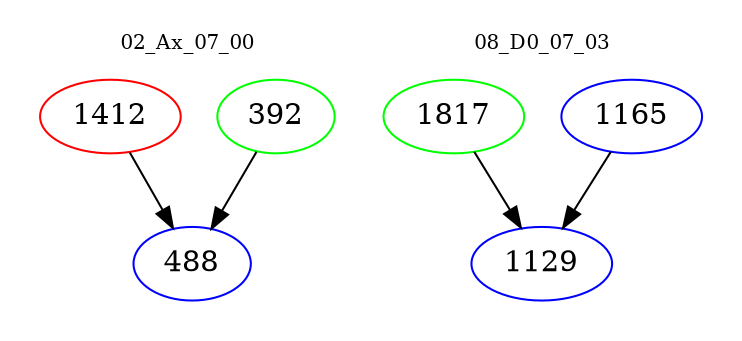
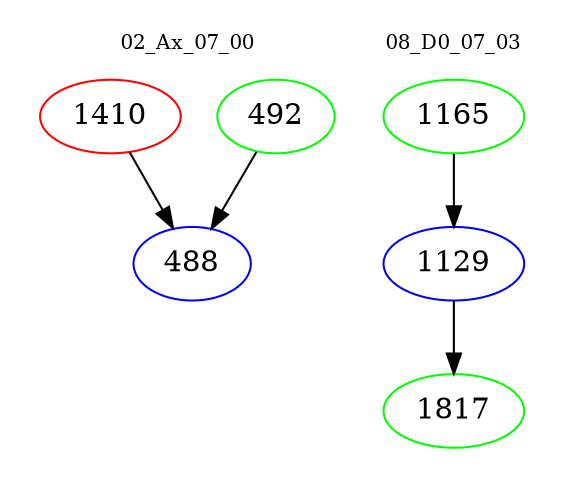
(110, 117) -> (110, 117)
(276, 117) -> (276, 117)
(632, 117) -> (454, 117)
(492, 181) -> (454, 327)
